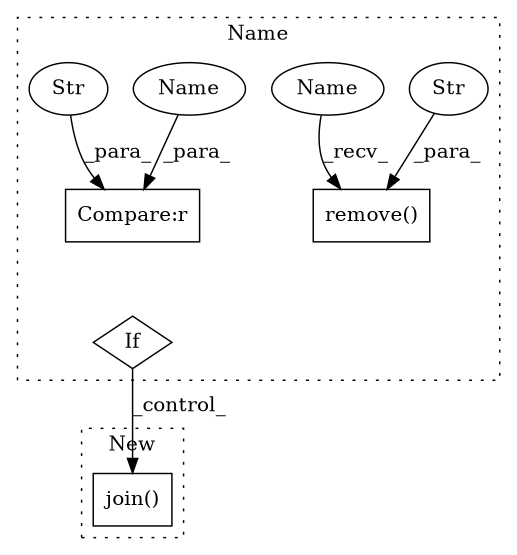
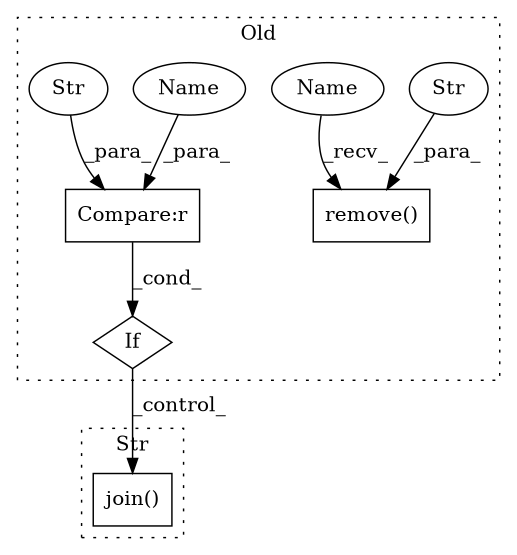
(259, 34) -> (259, 34)
none -> (133, 272)
(133, 445) -> (133, 445)
